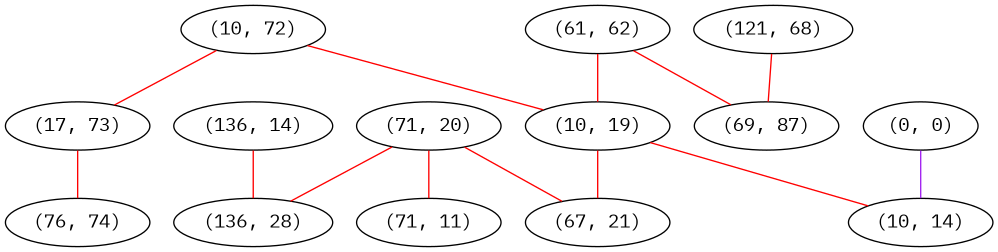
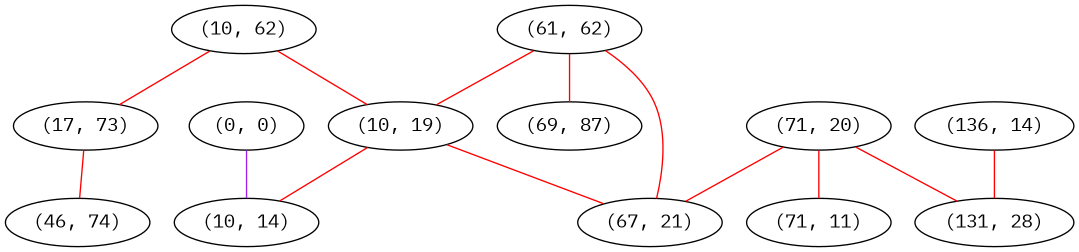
(253, 29) -> (244, 29)
(773, 29) -> none
none -> (659, 114)
(78, 222) -> (78, 222)
(253, 222) -> (994, 222)
